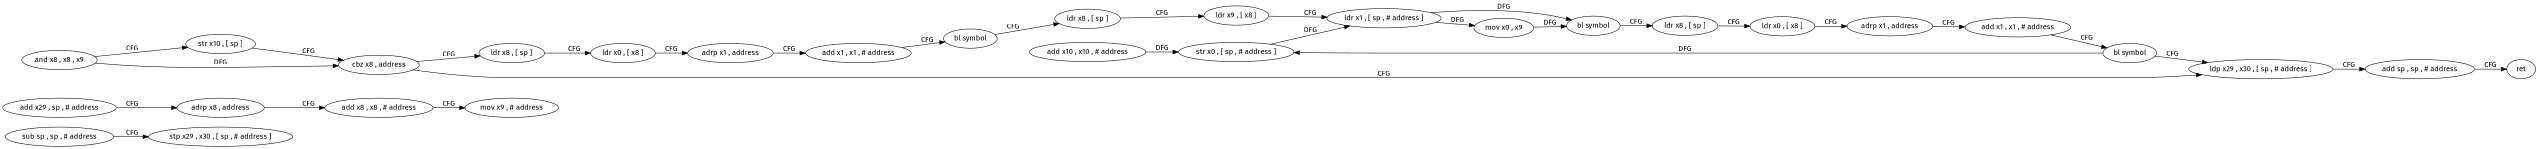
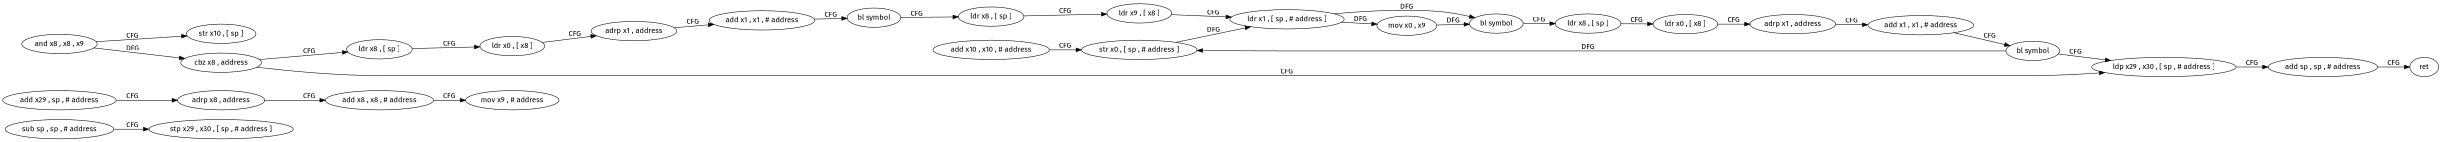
(1162, 48) -> (1065, 46)
(295, 54) -> none
